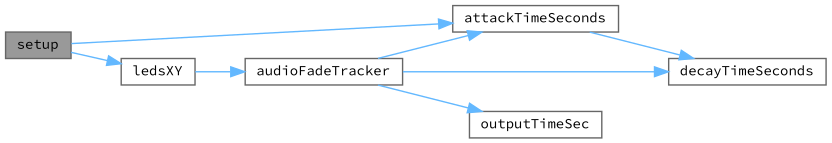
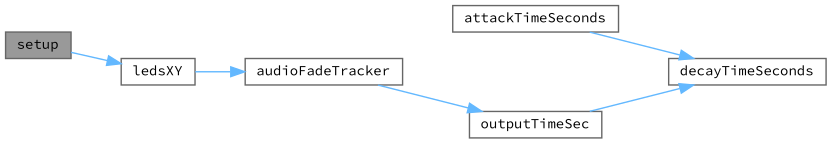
(255, 34) -> none
(423, 47) -> none
(529, 72) -> (635, 100)
